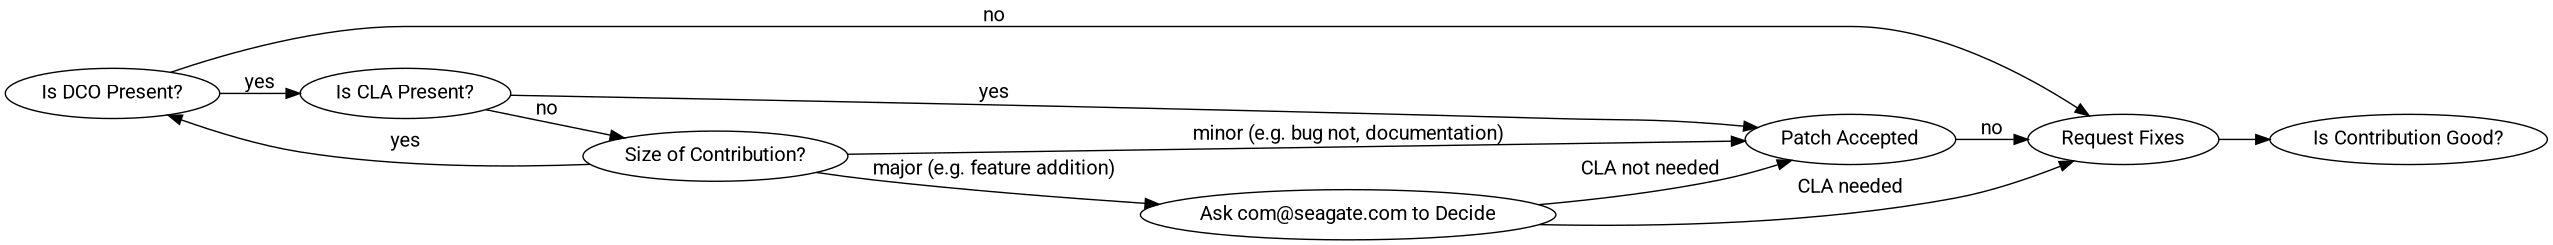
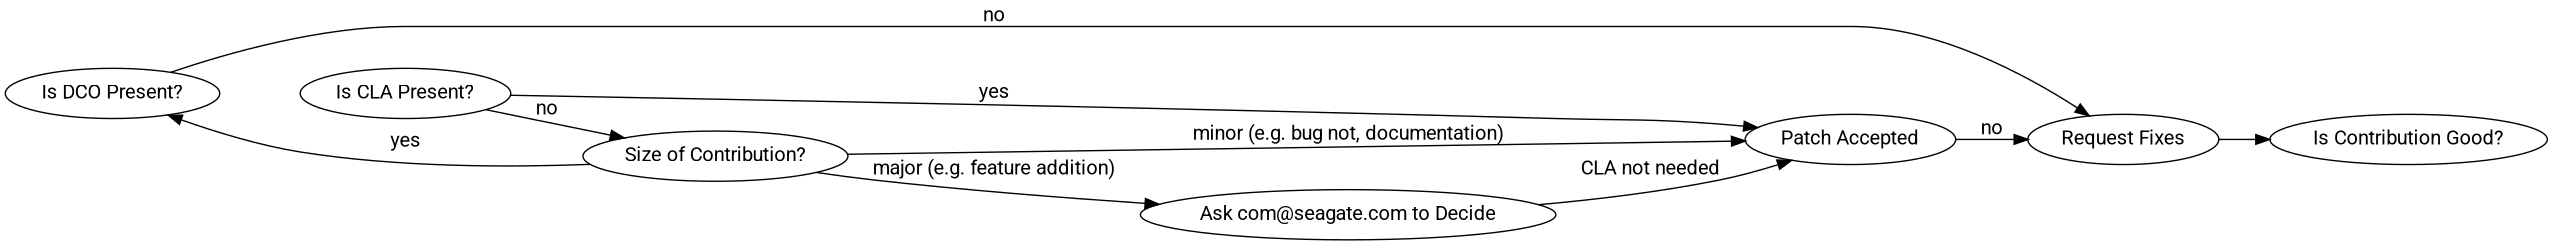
(253, 93) -> none
(1803, 218) -> none
